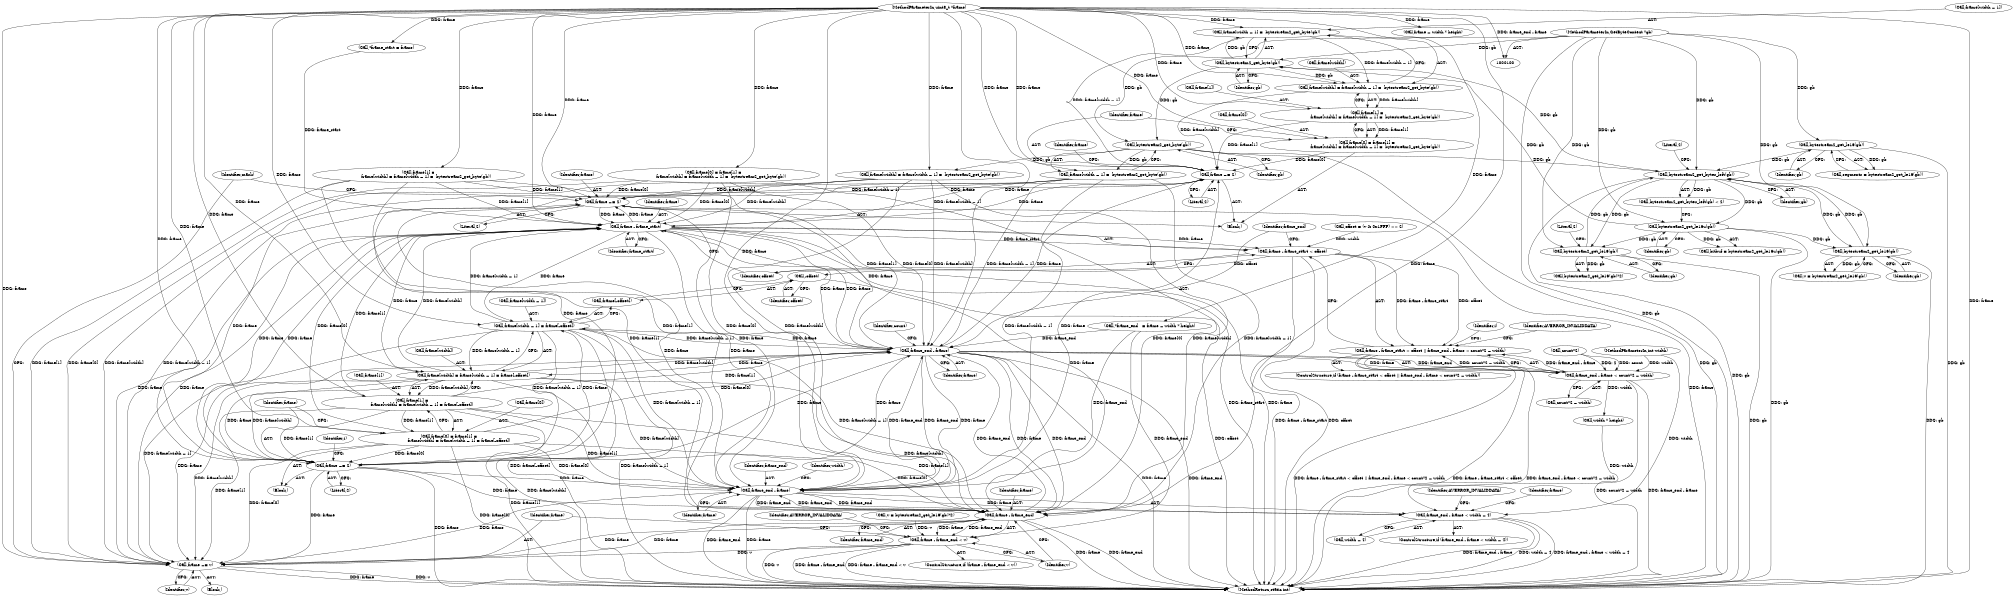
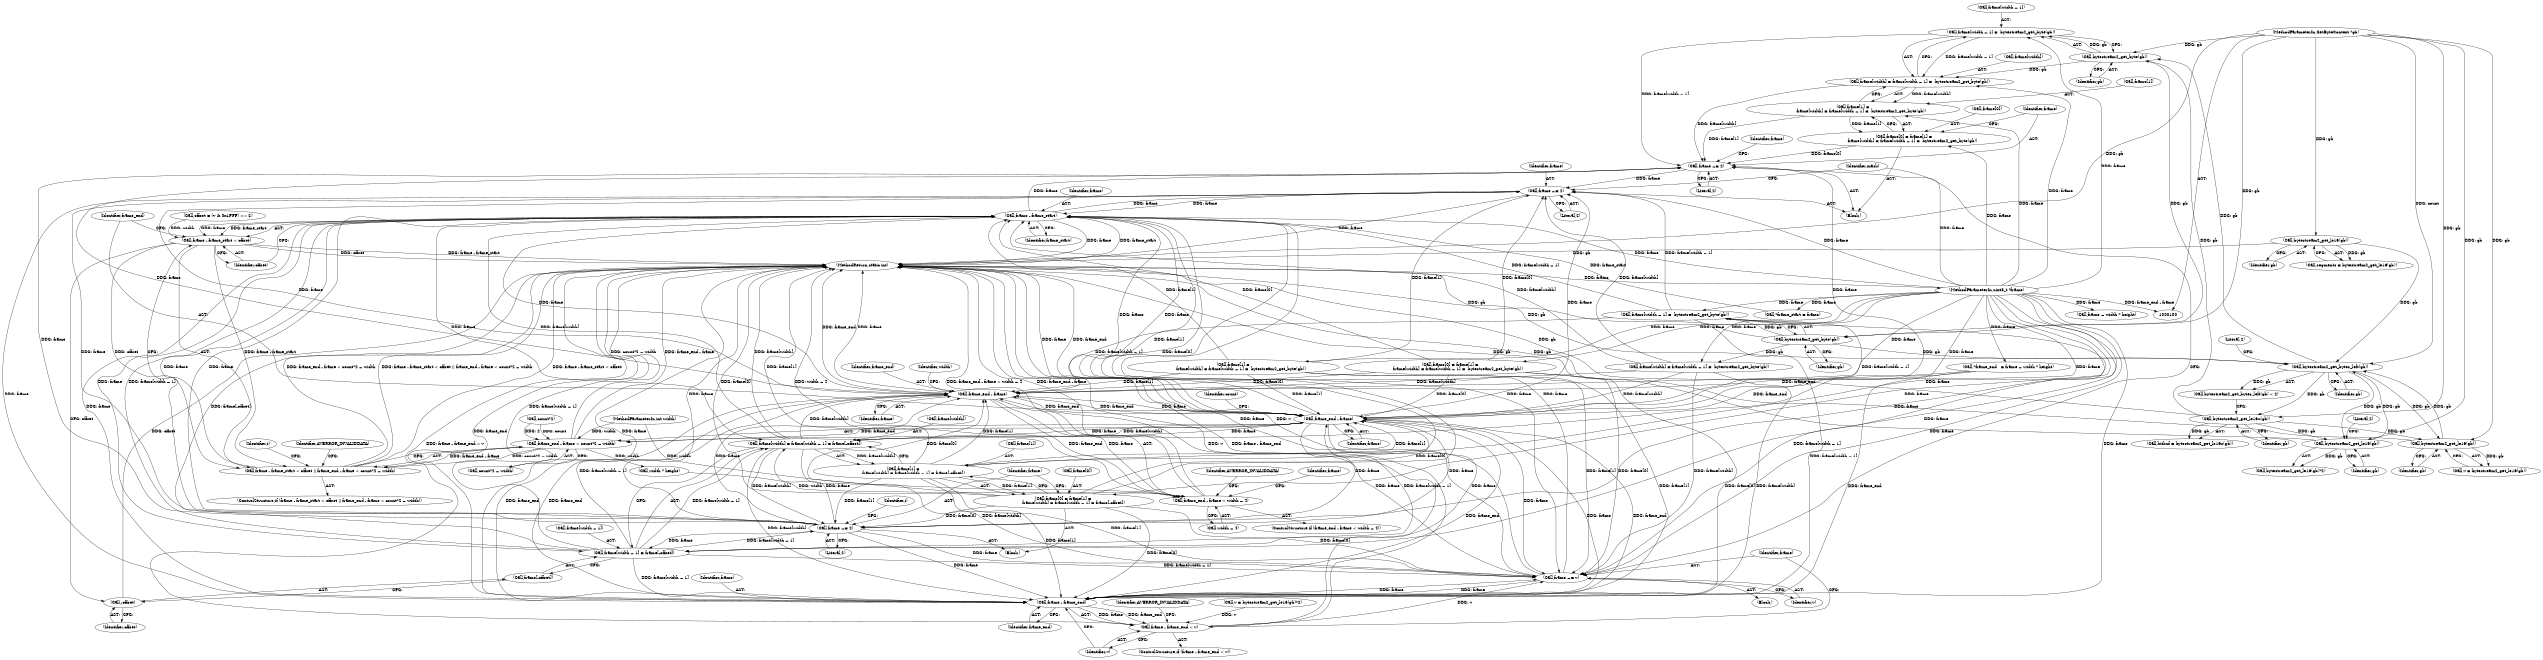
(1705, 100) -> (2427, 204)
(1969, 139) -> (1444, 273)
(1246, 264) -> (82, 419)
(1164, 497) -> (1802, 580)
